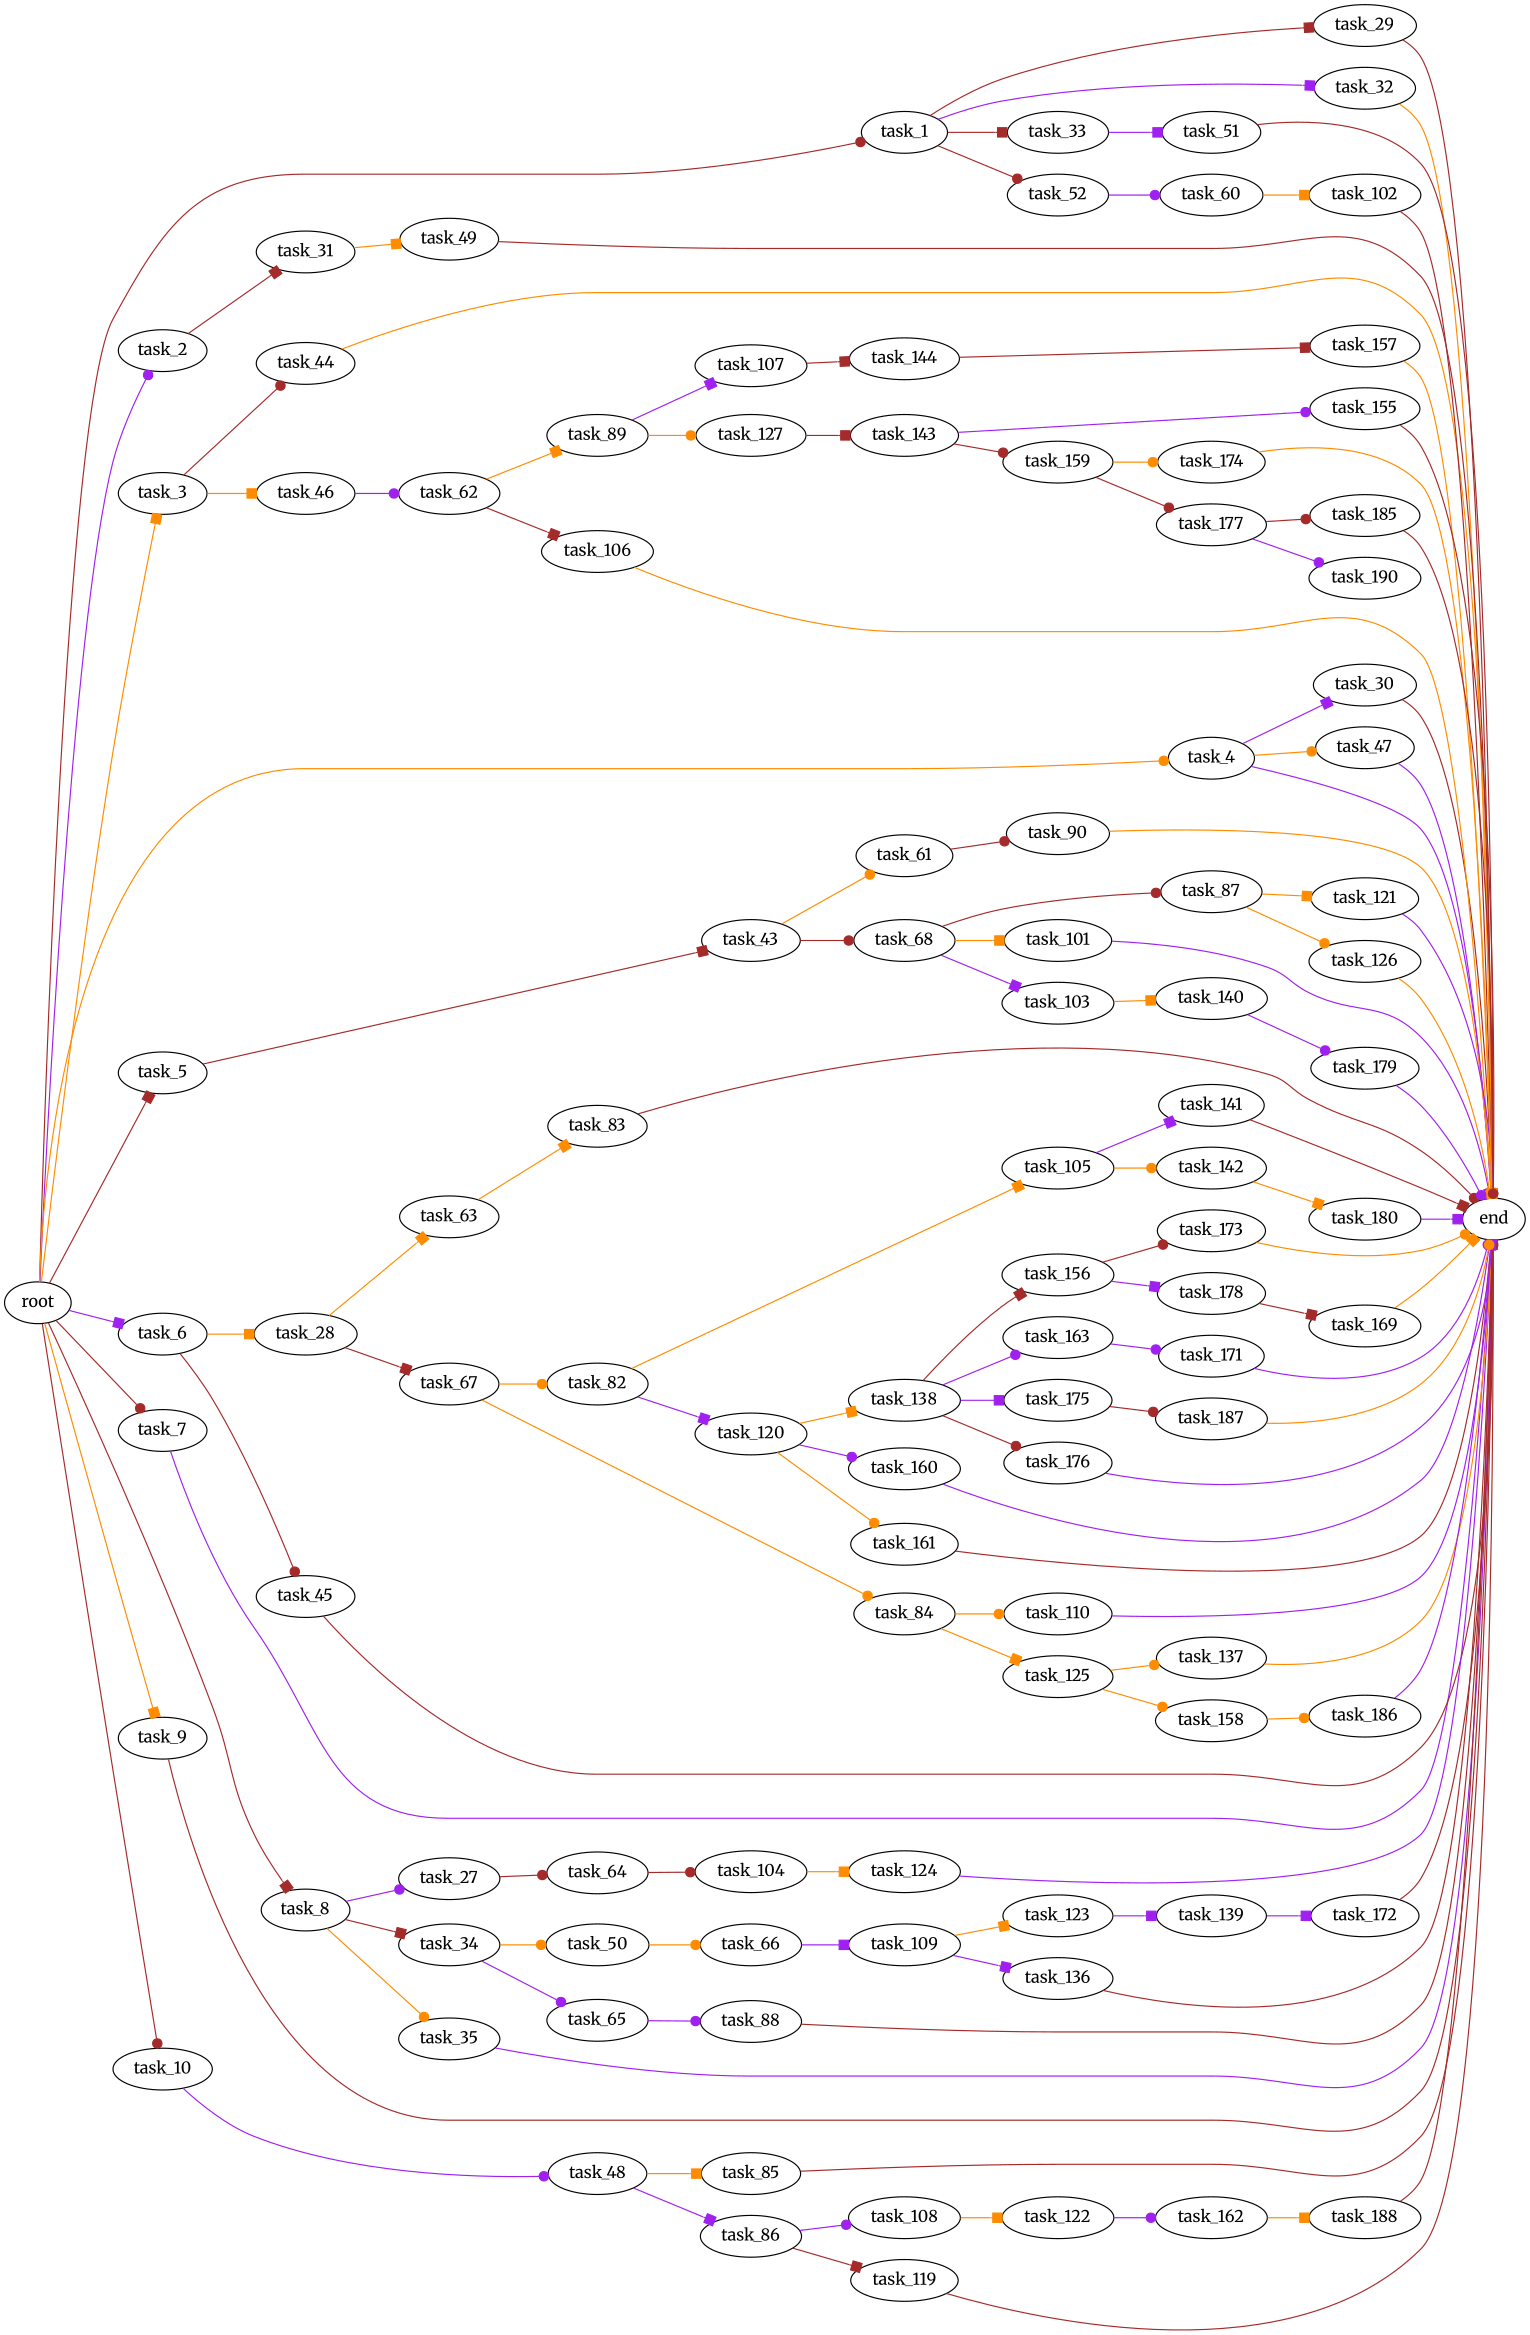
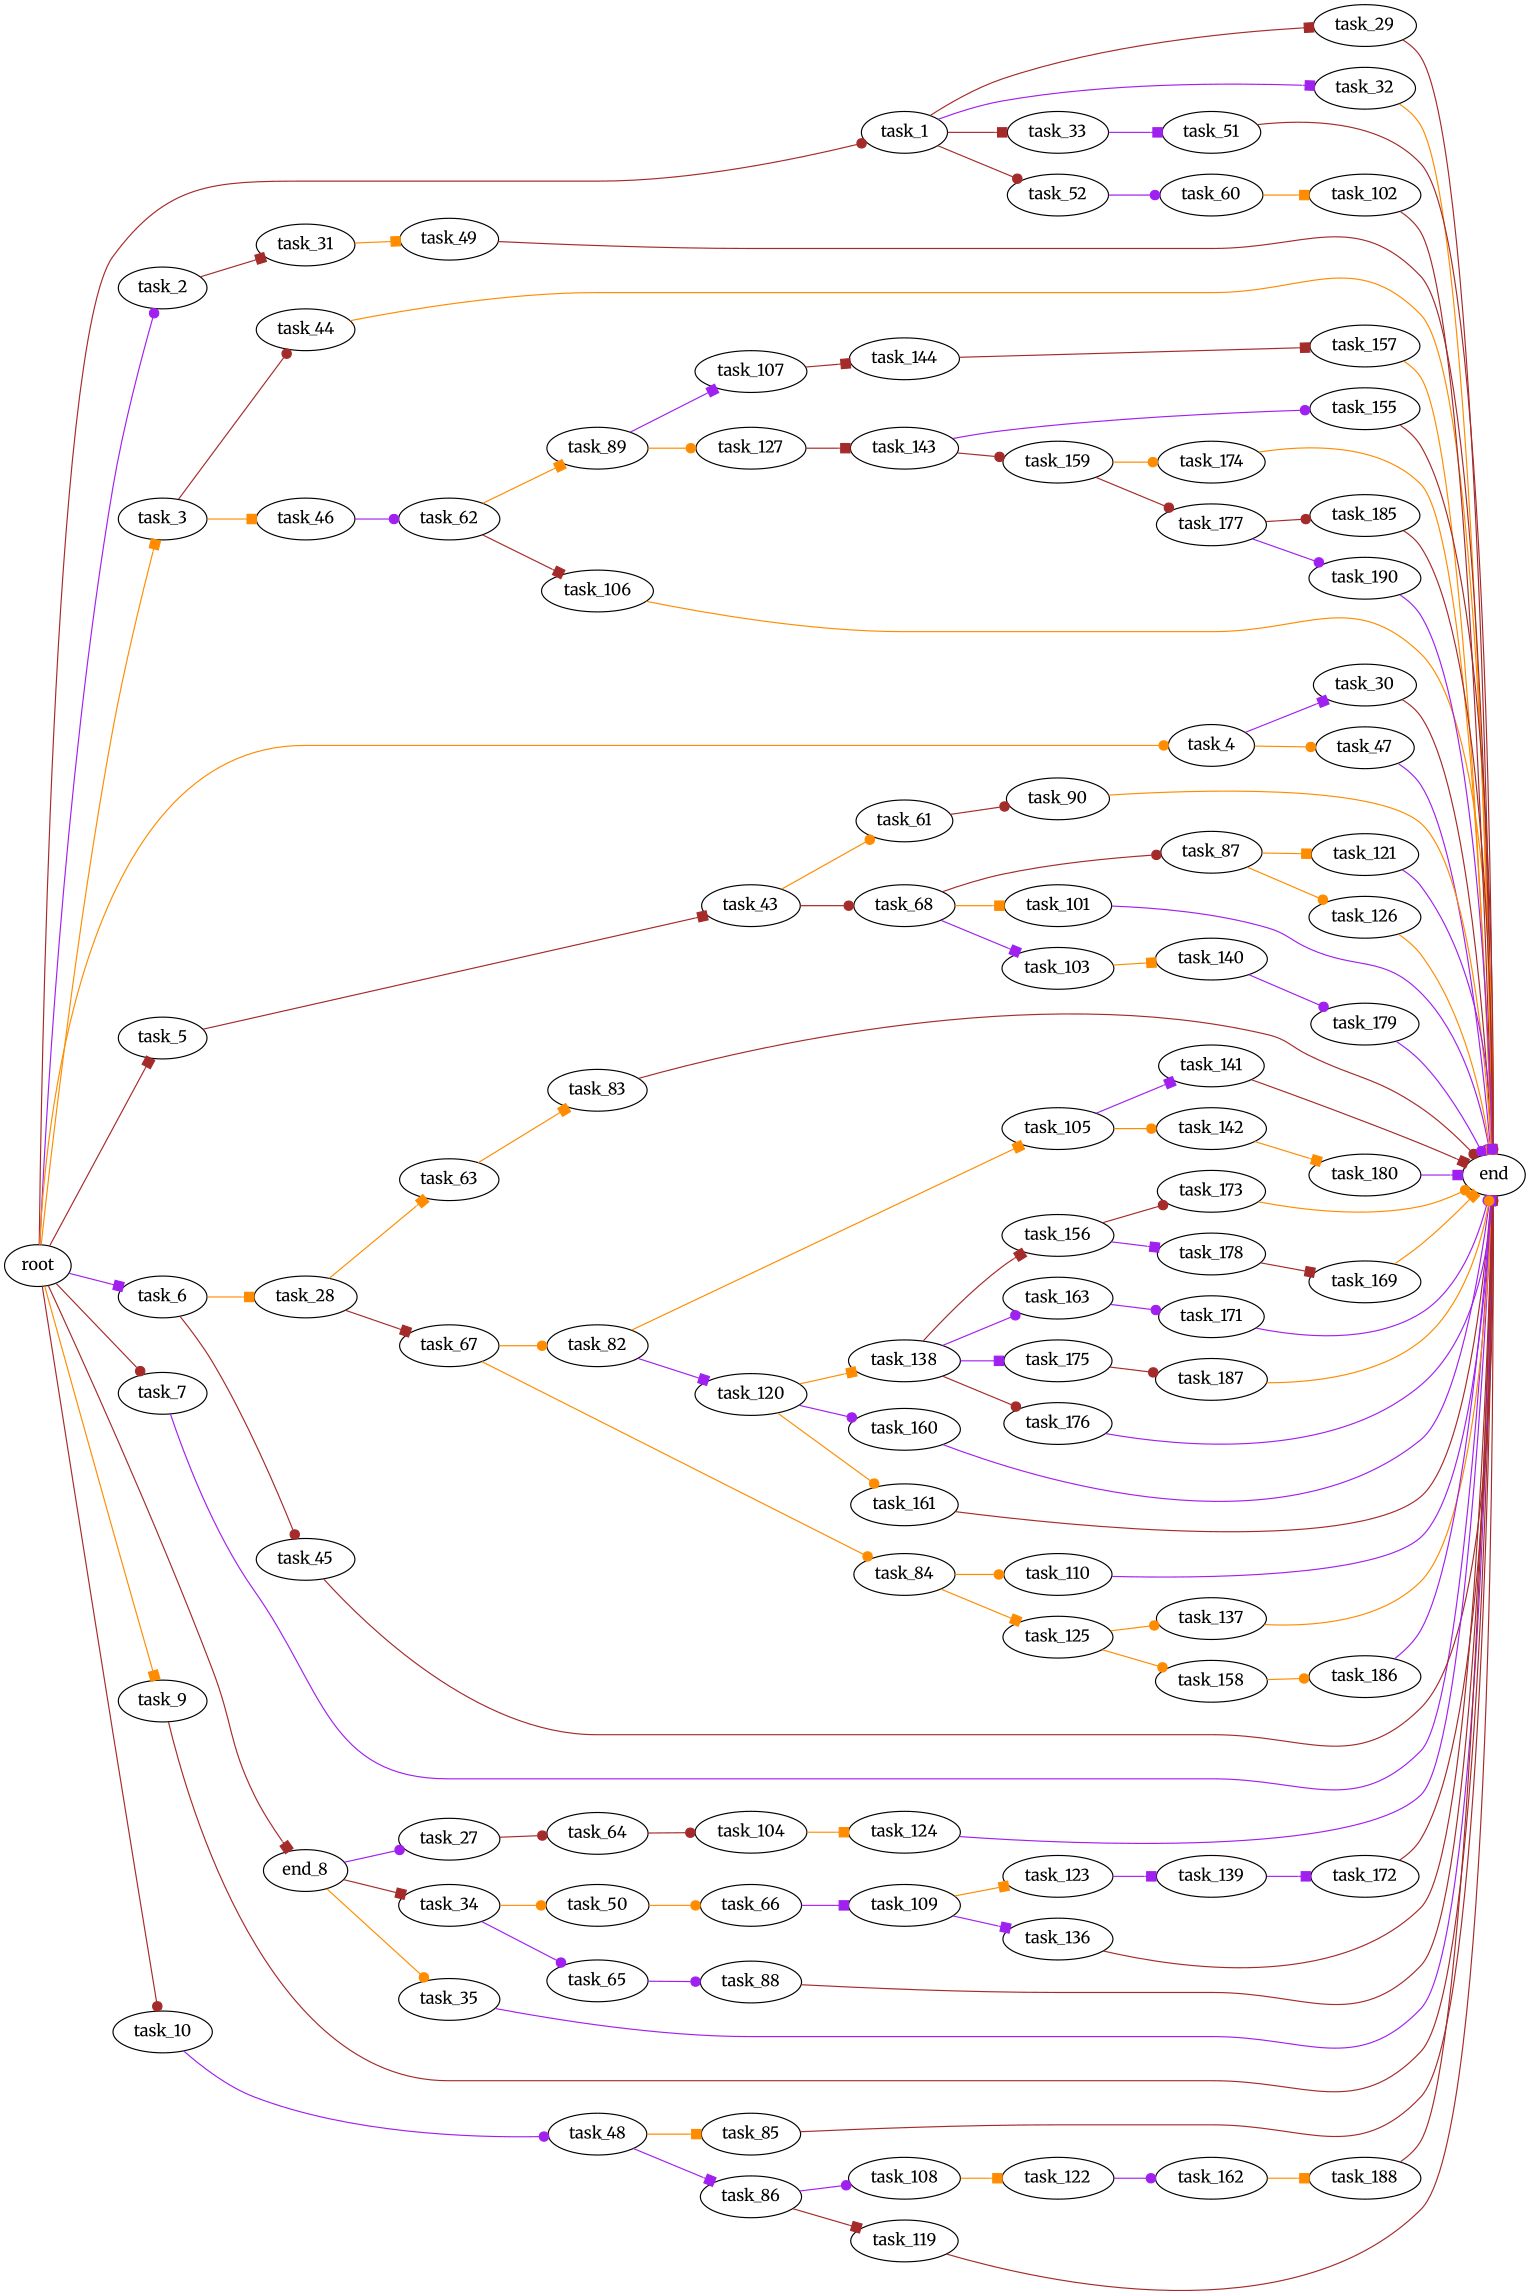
(1443, 875) -> (1475, 861)
(306, 1910) -> (306, 1871)
